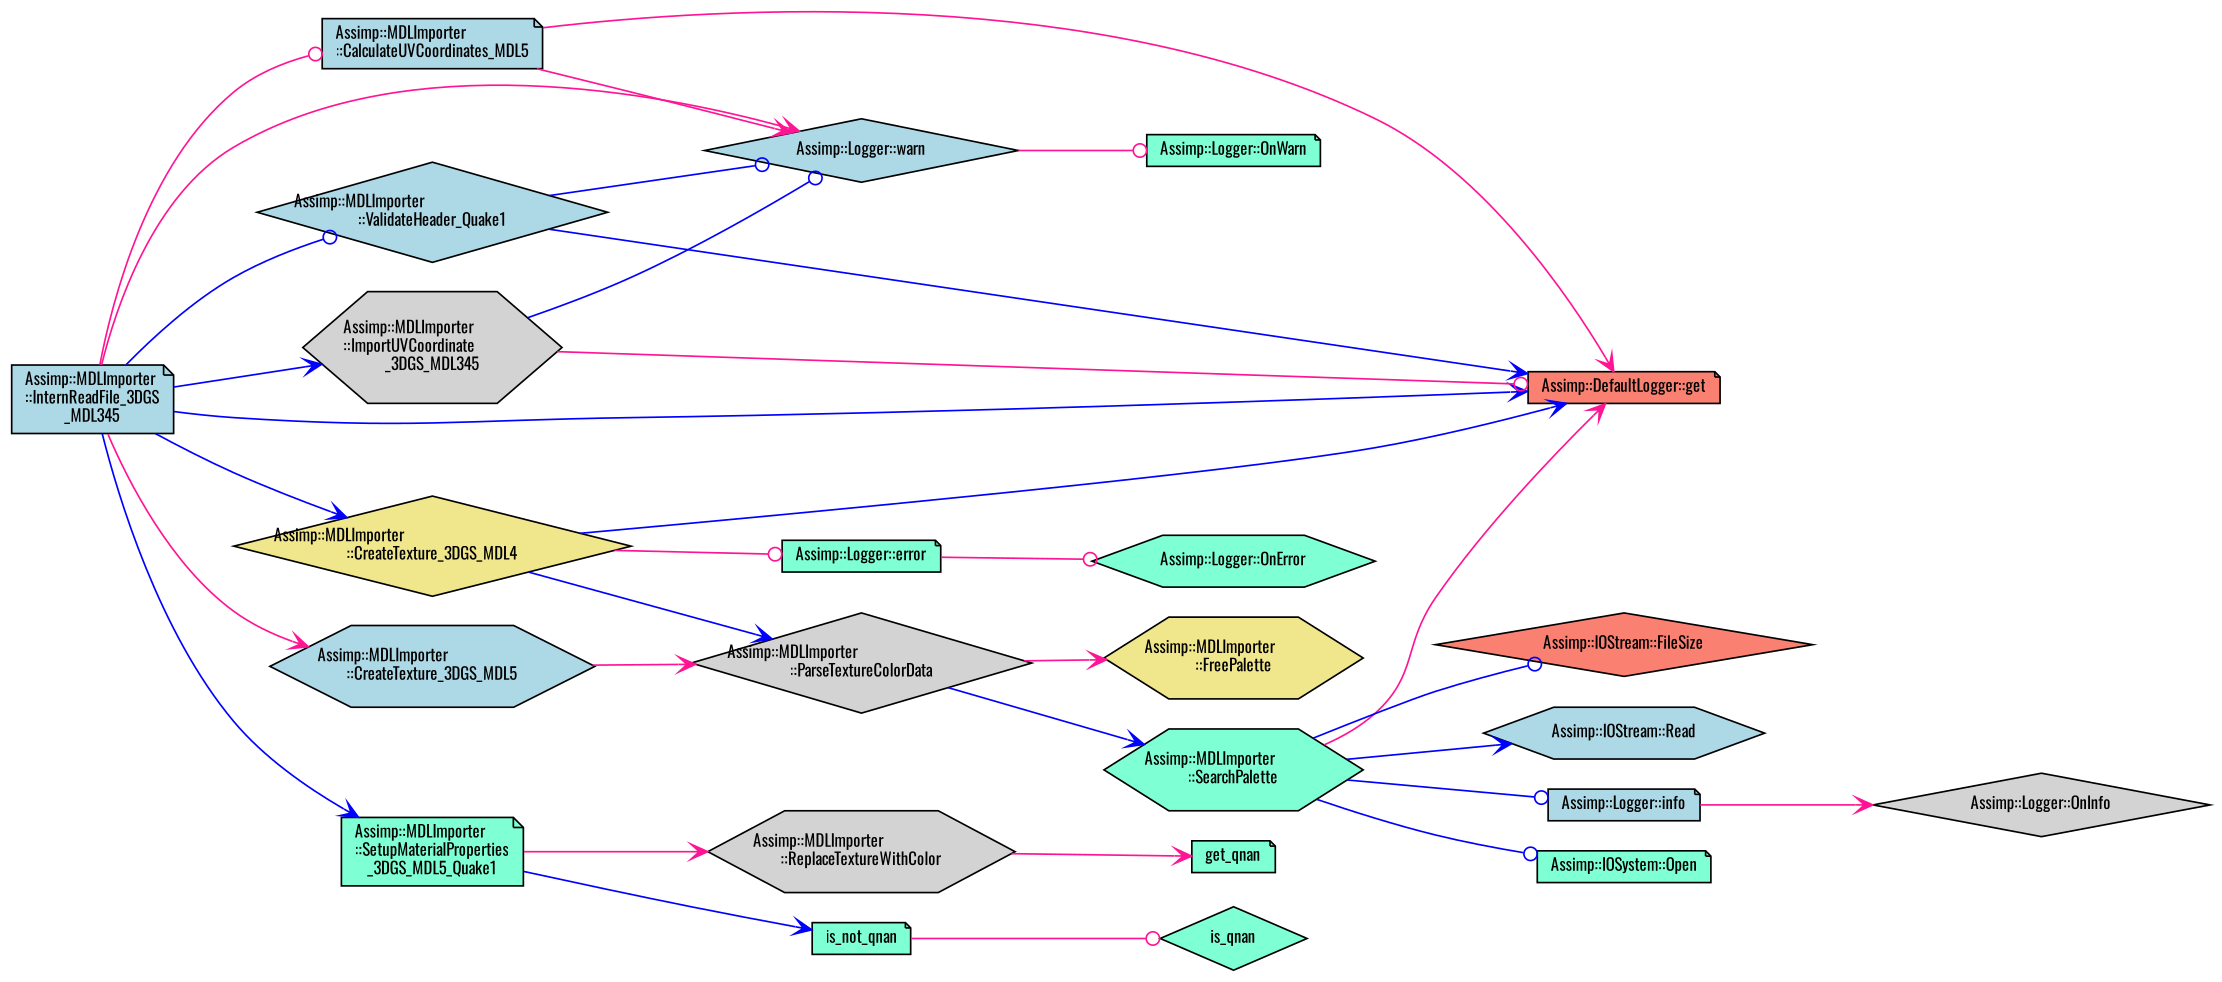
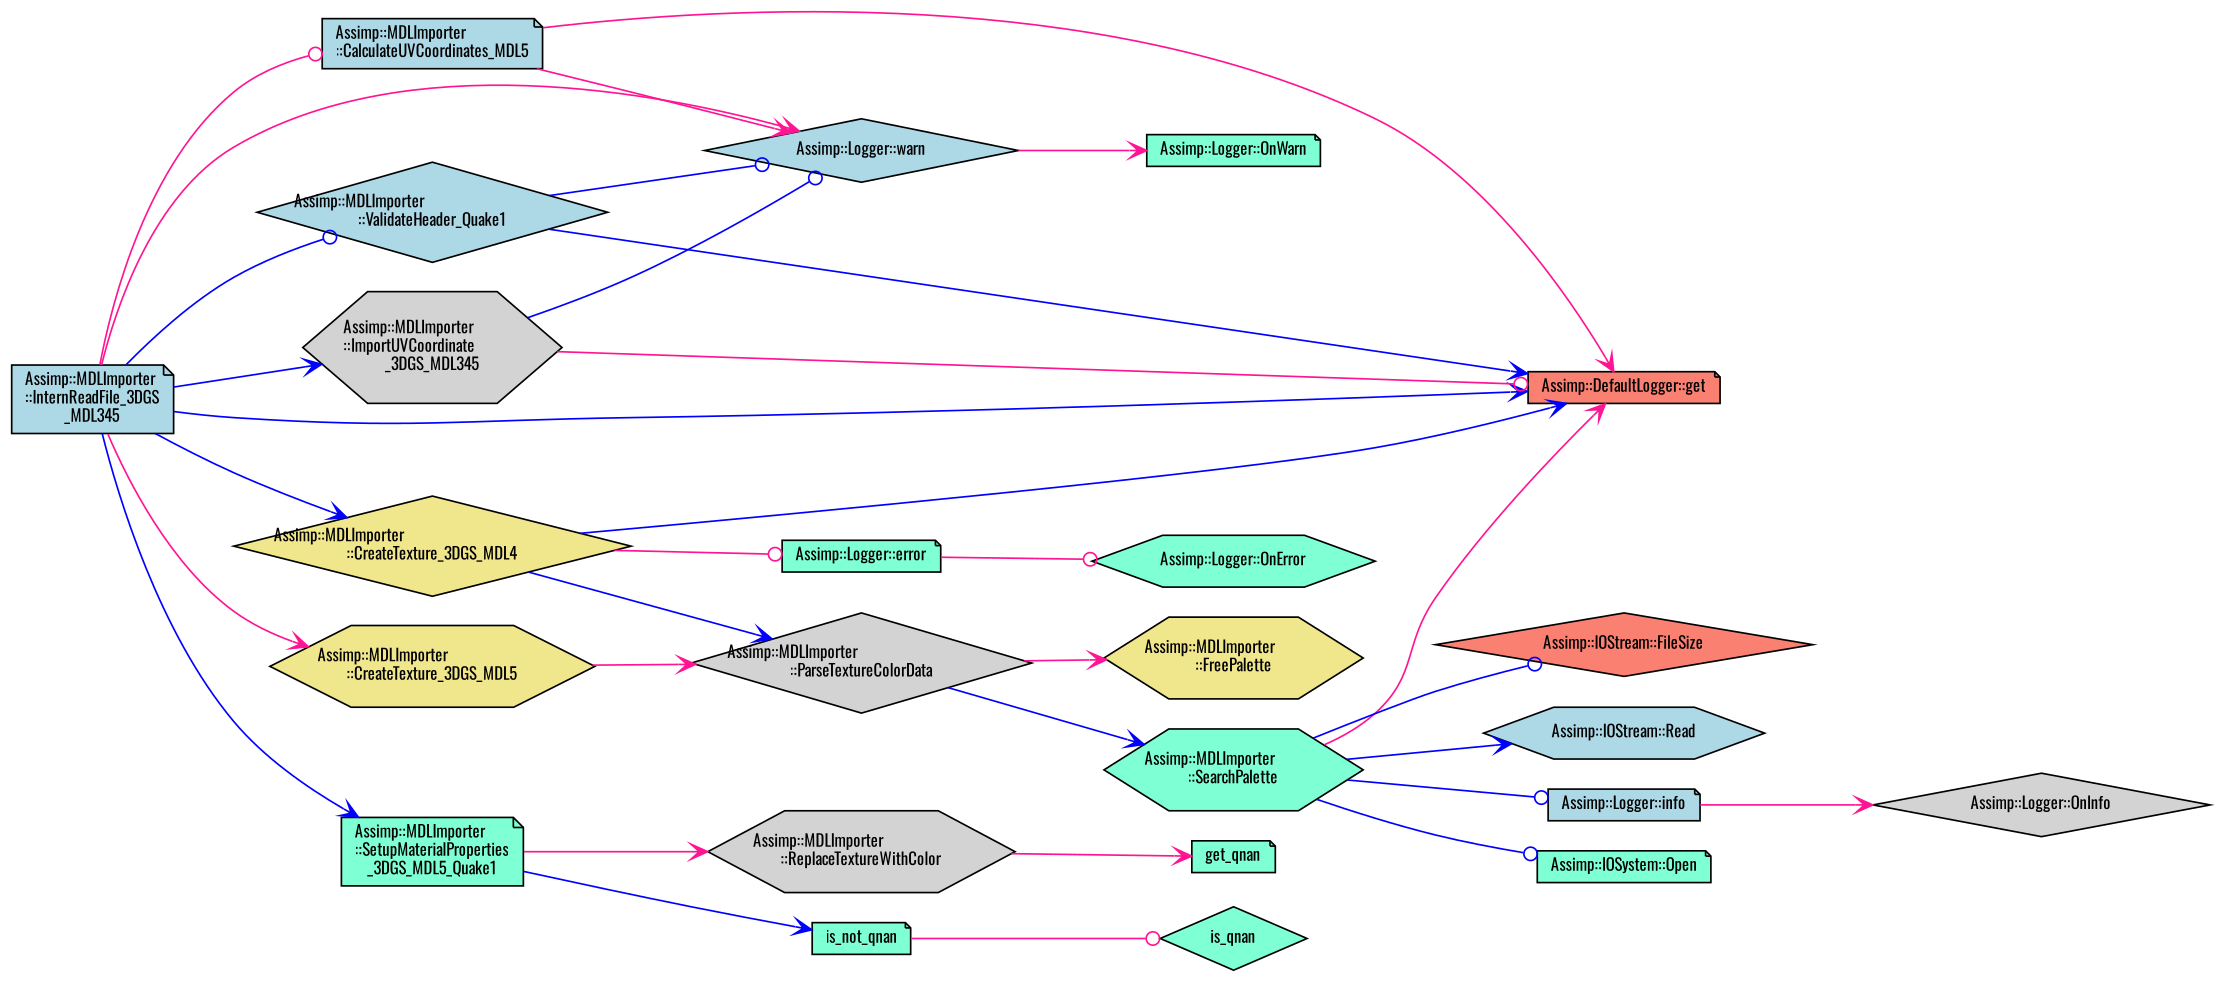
(1076, 151) -> (1074, 151)
(432, 666) -> (432, 666)
